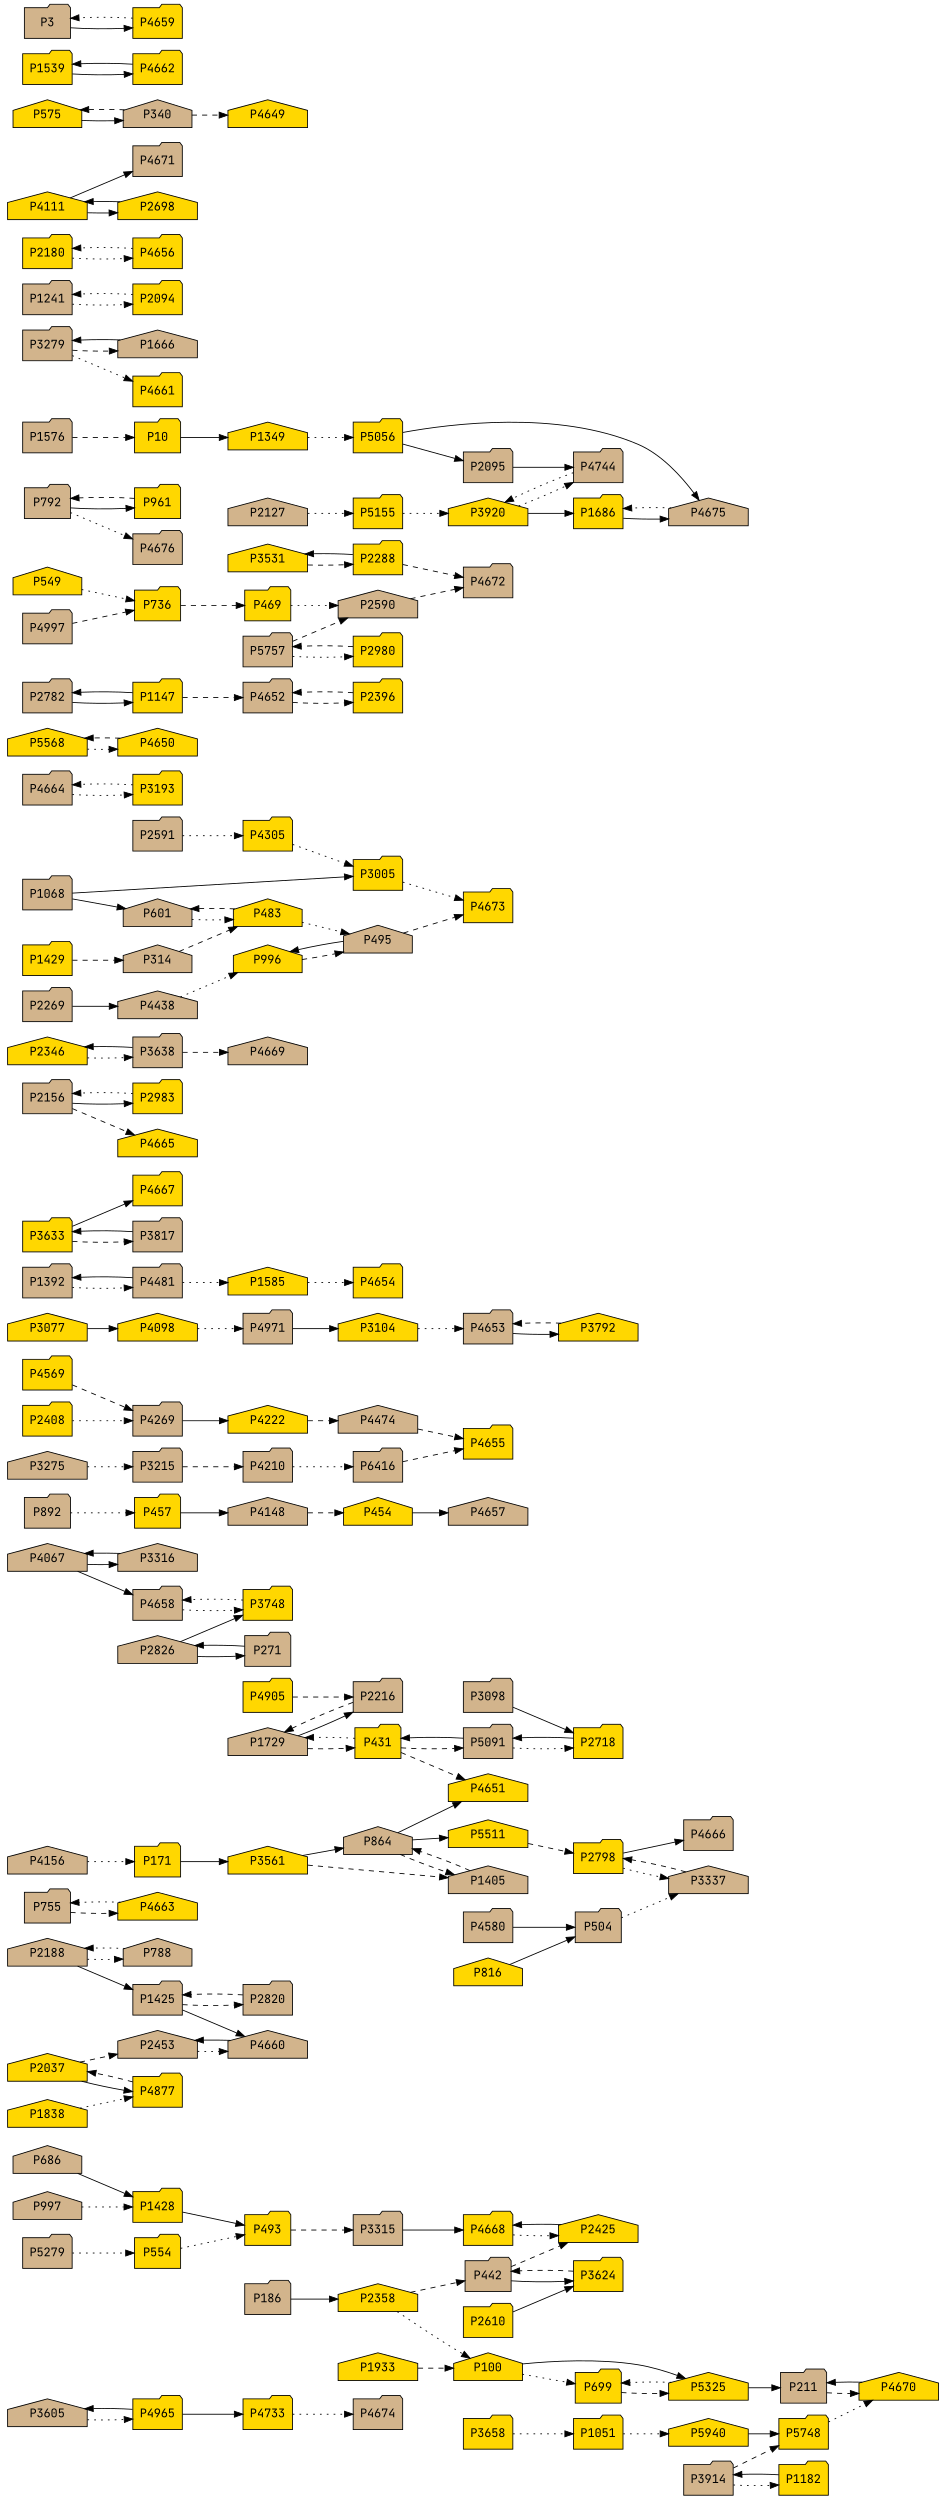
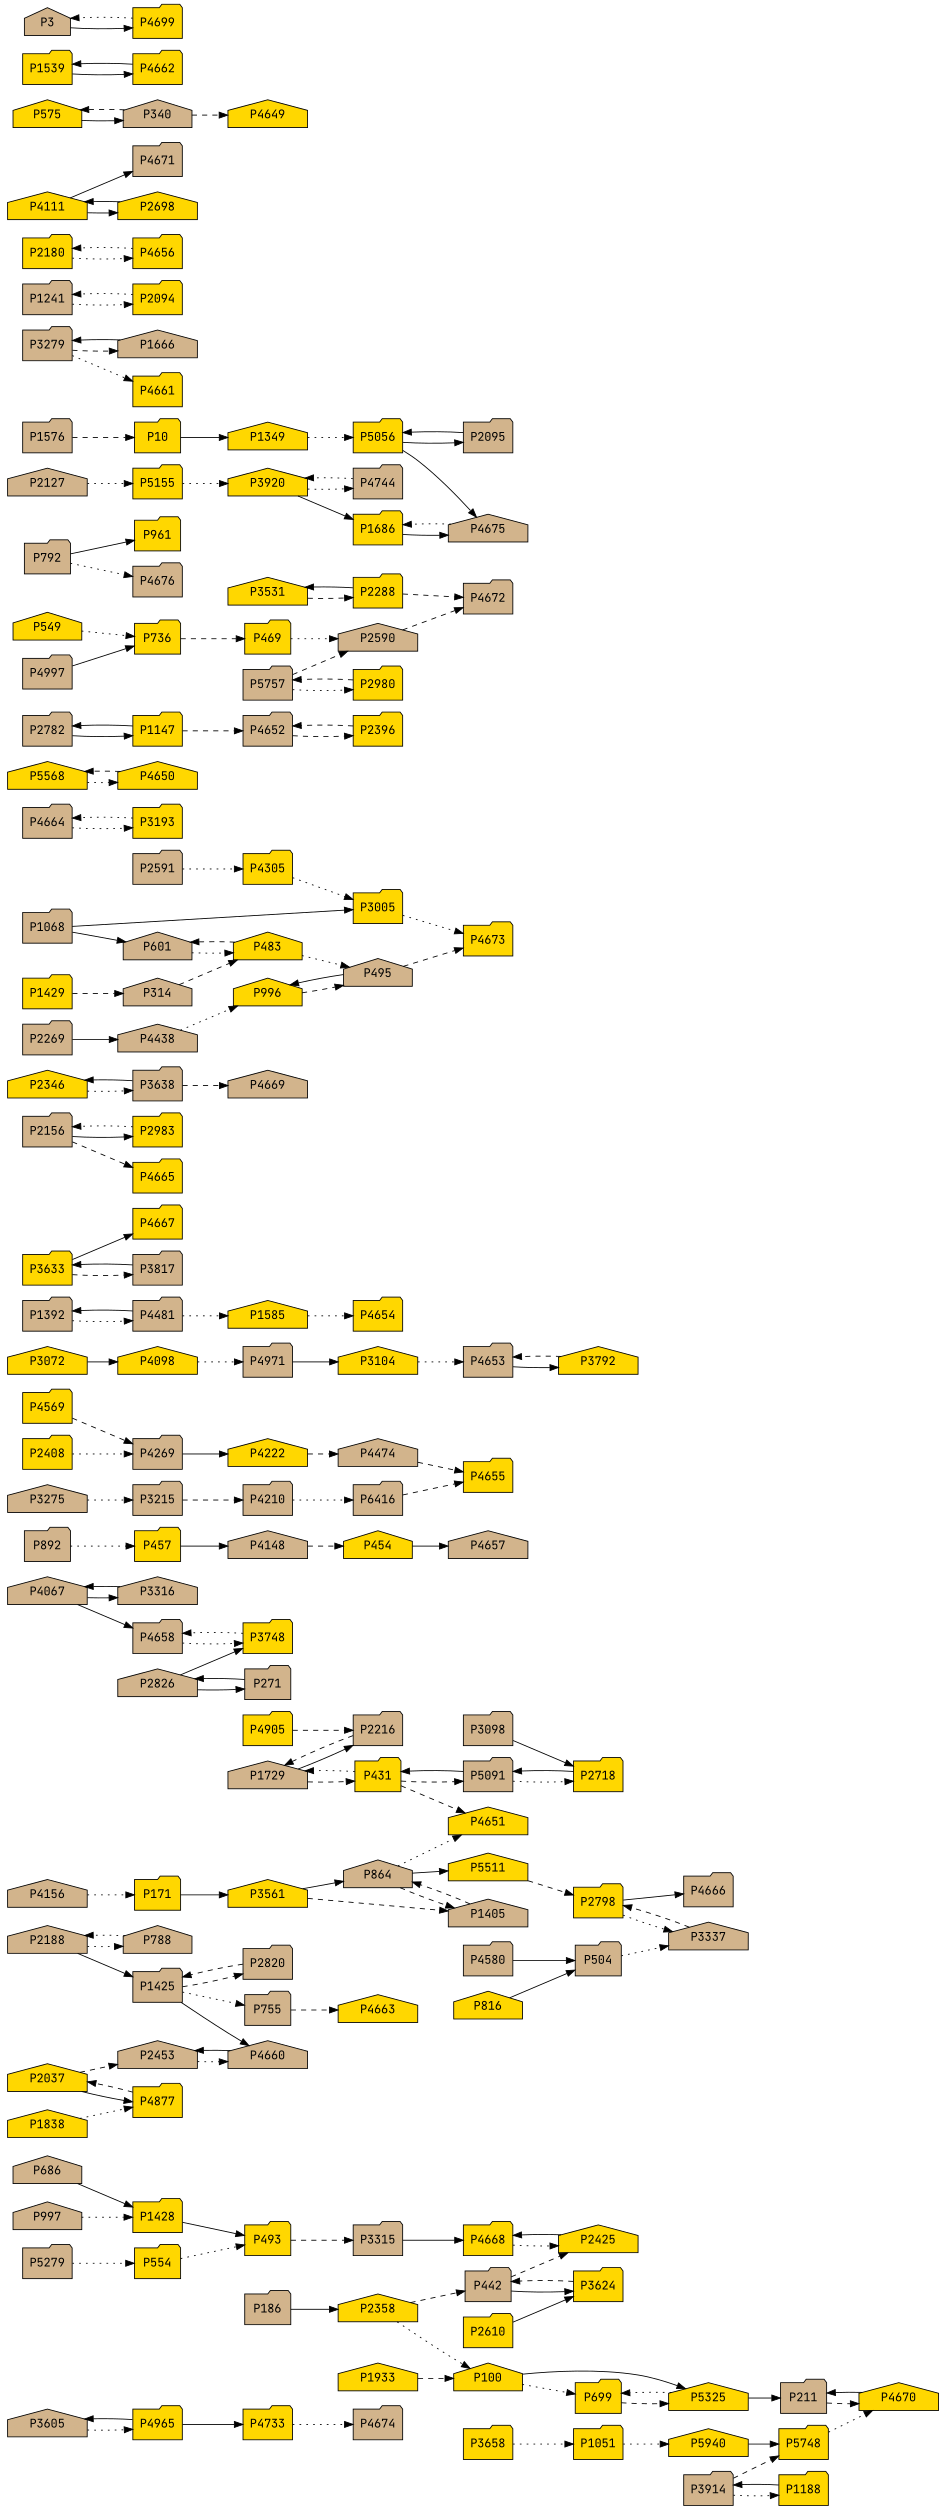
(47, 23) -> (47, 23)
(158, 23) -> (158, 23)
(539, 467) -> (437, 432)
(107, 497) -> none
(99, 618) -> (99, 657)
(158, 1144) -> (158, 1178)
(47, 1329) -> (47, 1362)
(426, 1819) -> (426, 1852)
(100, 1902) -> (209, 1998)
(804, 2480) -> (804, 2490)
